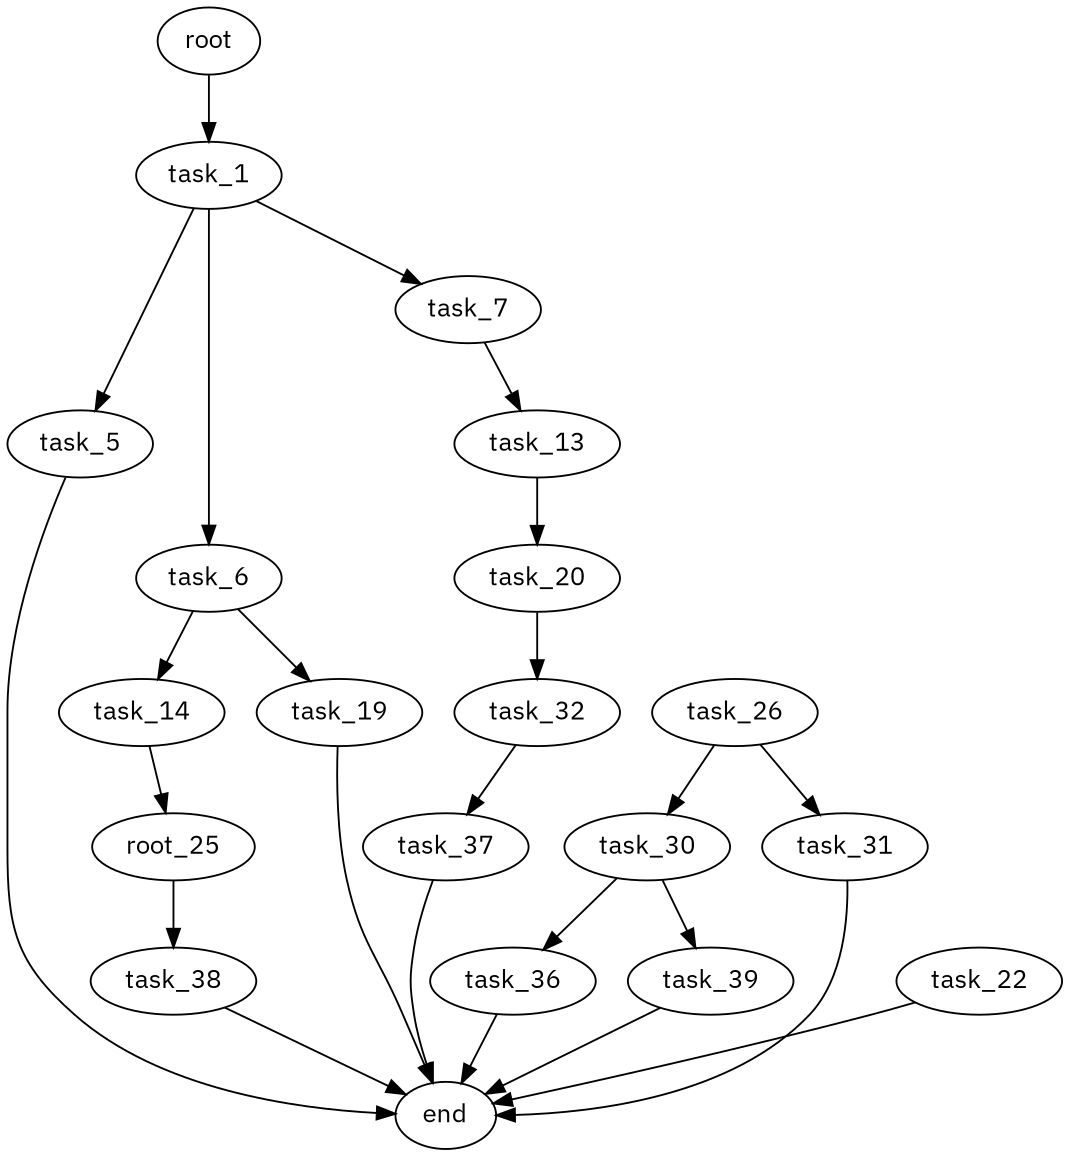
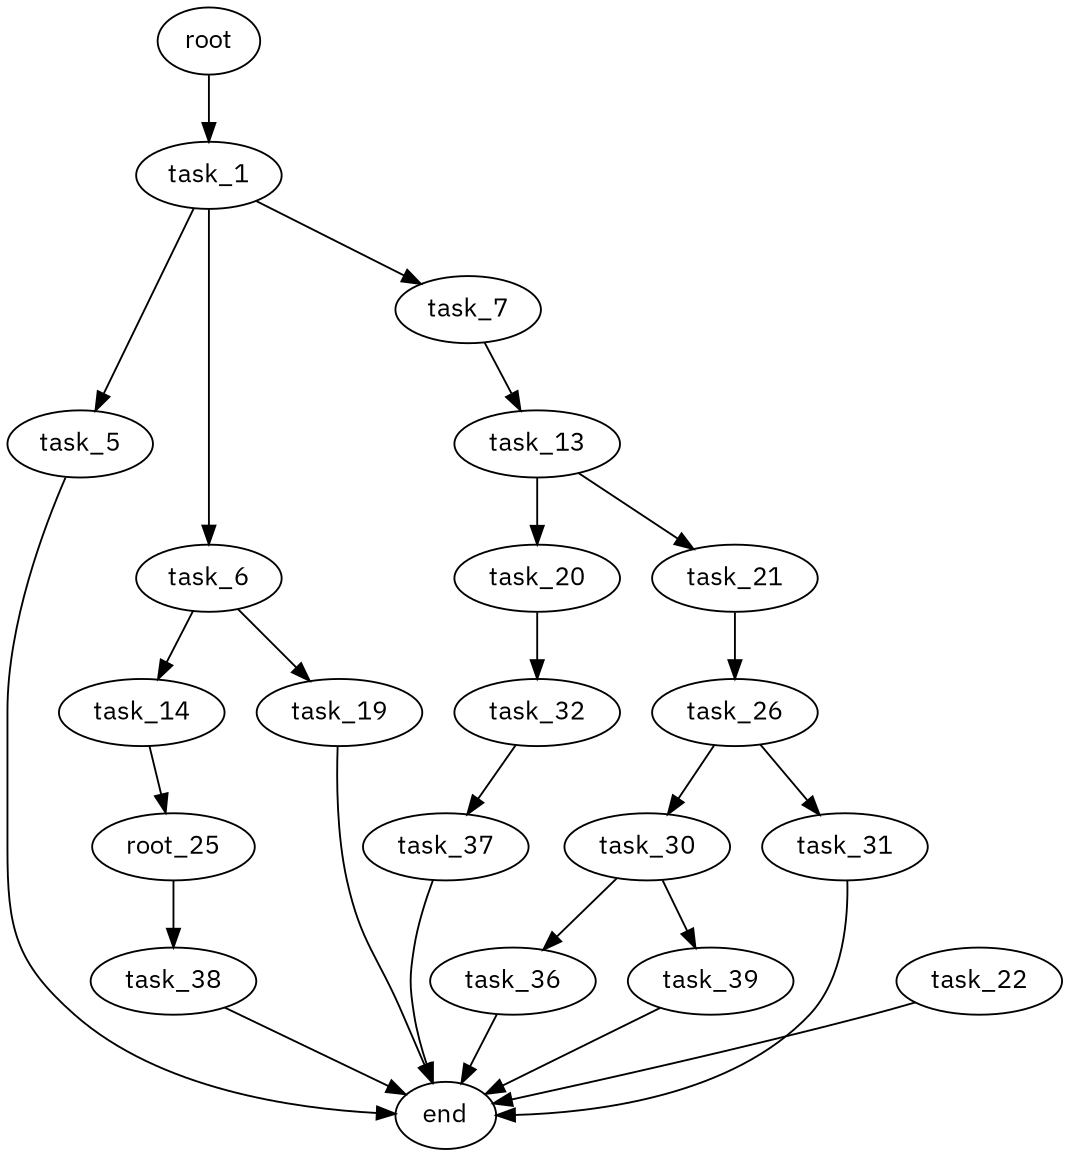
none -> (735, 578)
